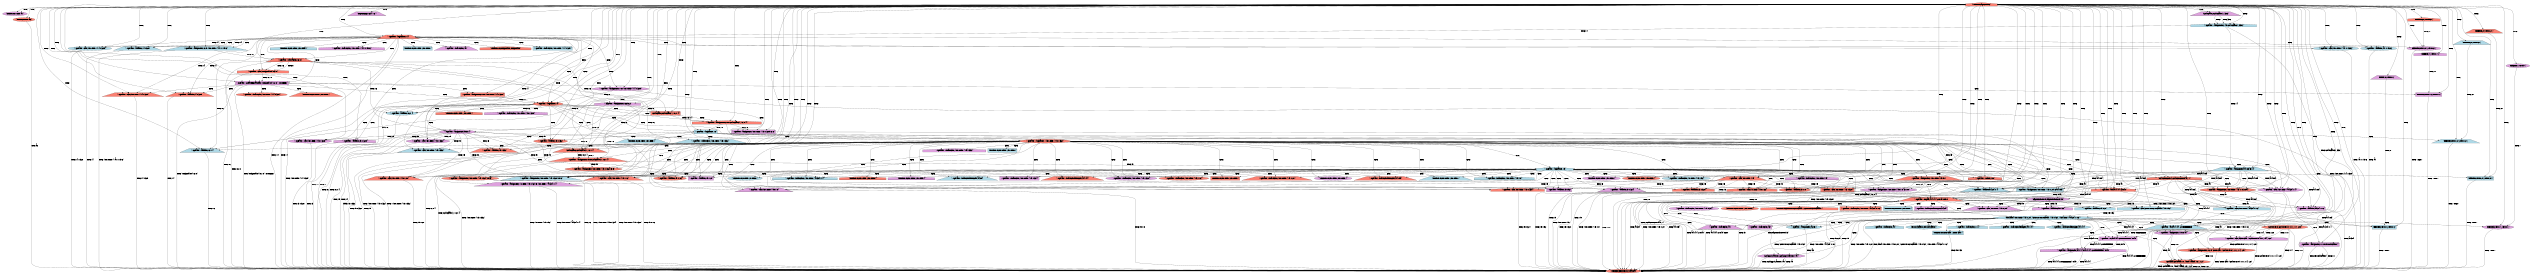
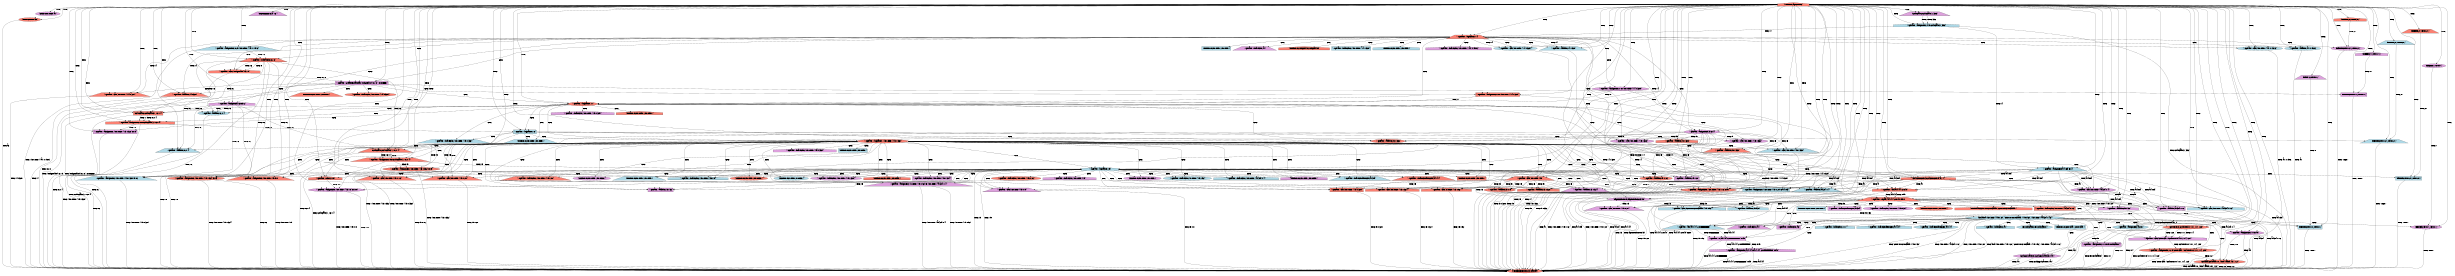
(355, 141) -> (1677, 141)
(1123, 156) -> none
(1385, 178) -> none
(1886, 268) -> (1670, 267)
